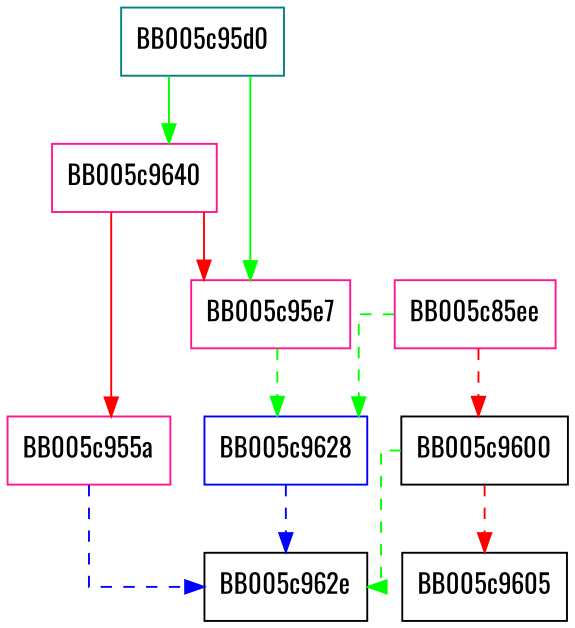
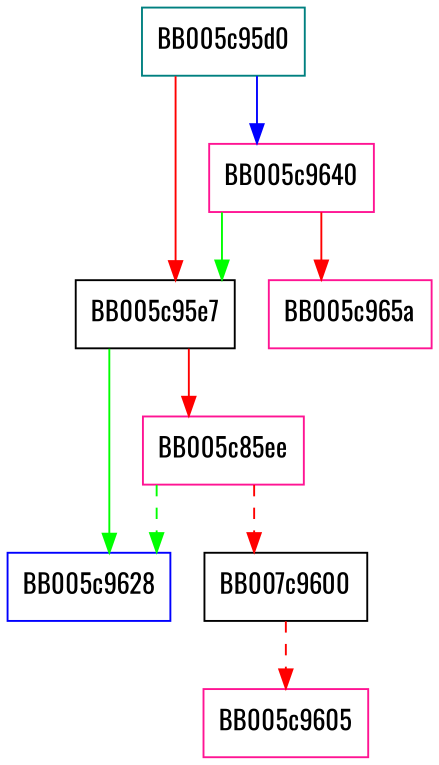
(169, 100) -> (257, 100)
(250, 169) -> (176, 169)
(204, 236) -> (222, 236)
(271, 314) -> (155, 314)
none -> (189, 373)
(277, 373) -> (109, 441)
(89, 451) -> (350, 314)
(485, 451) -> (286, 587)
(286, 587) -> none
(485, 587) -> (286, 723)
